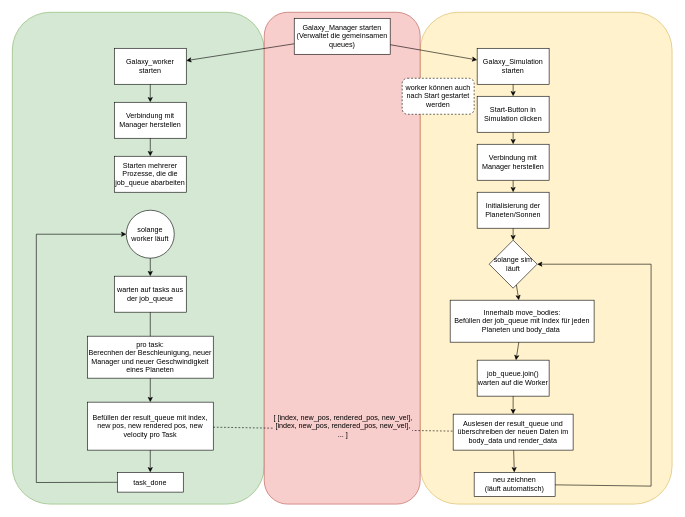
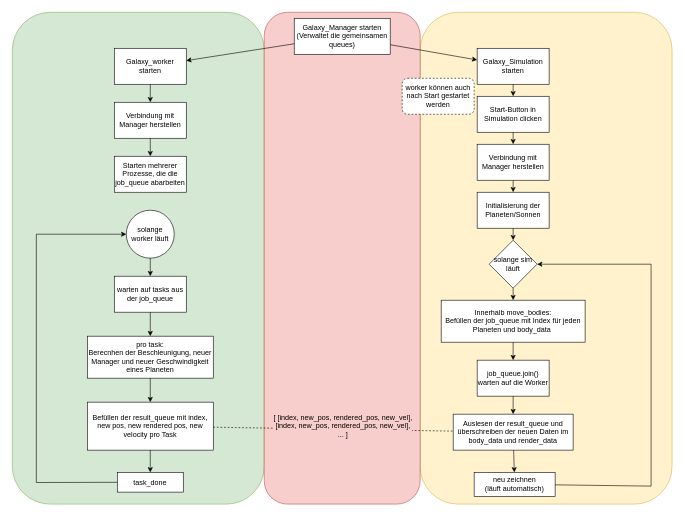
(522, 321) -> (513, 321)
(150, 332) -> (150, 330)
